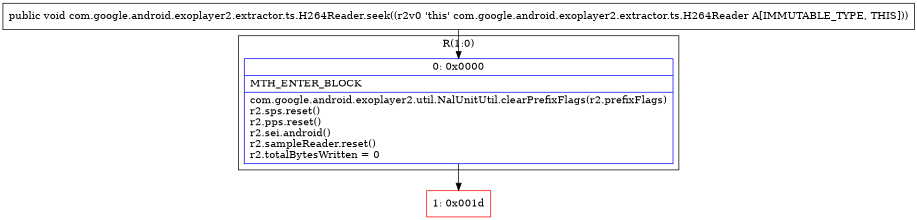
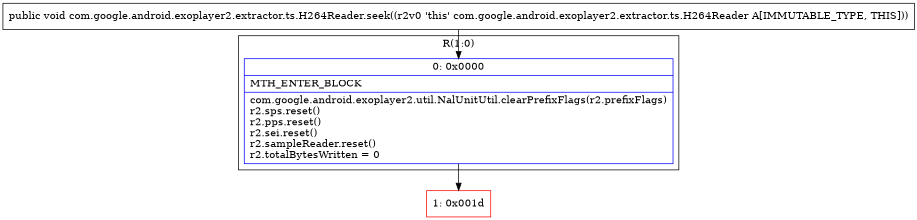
(291, 133) -> (284, 133)
